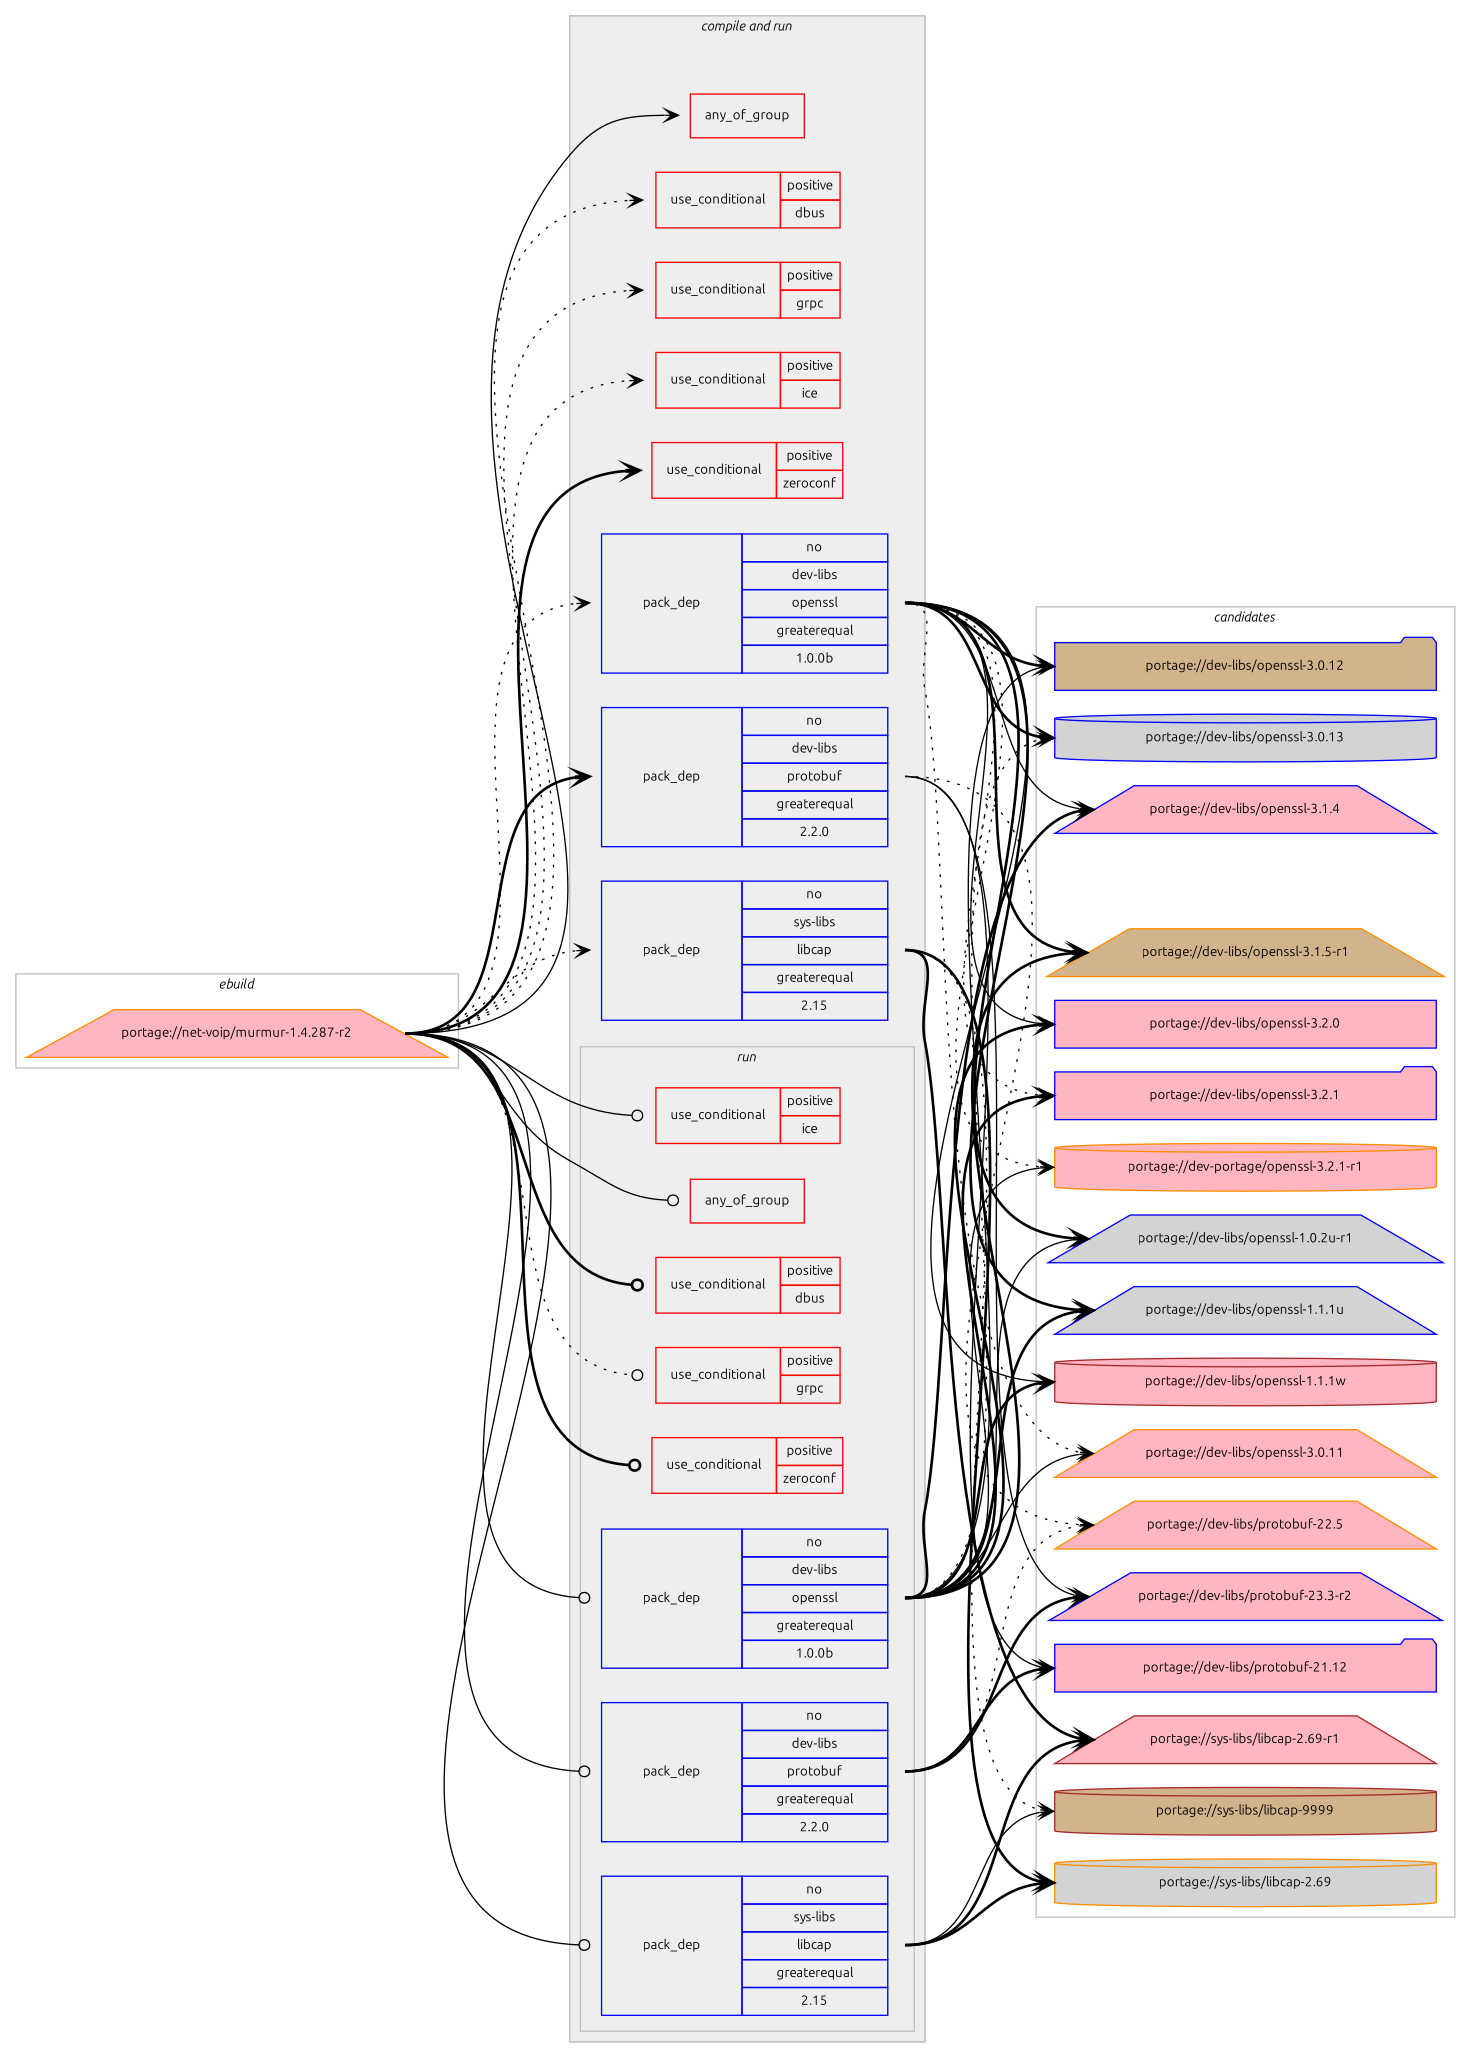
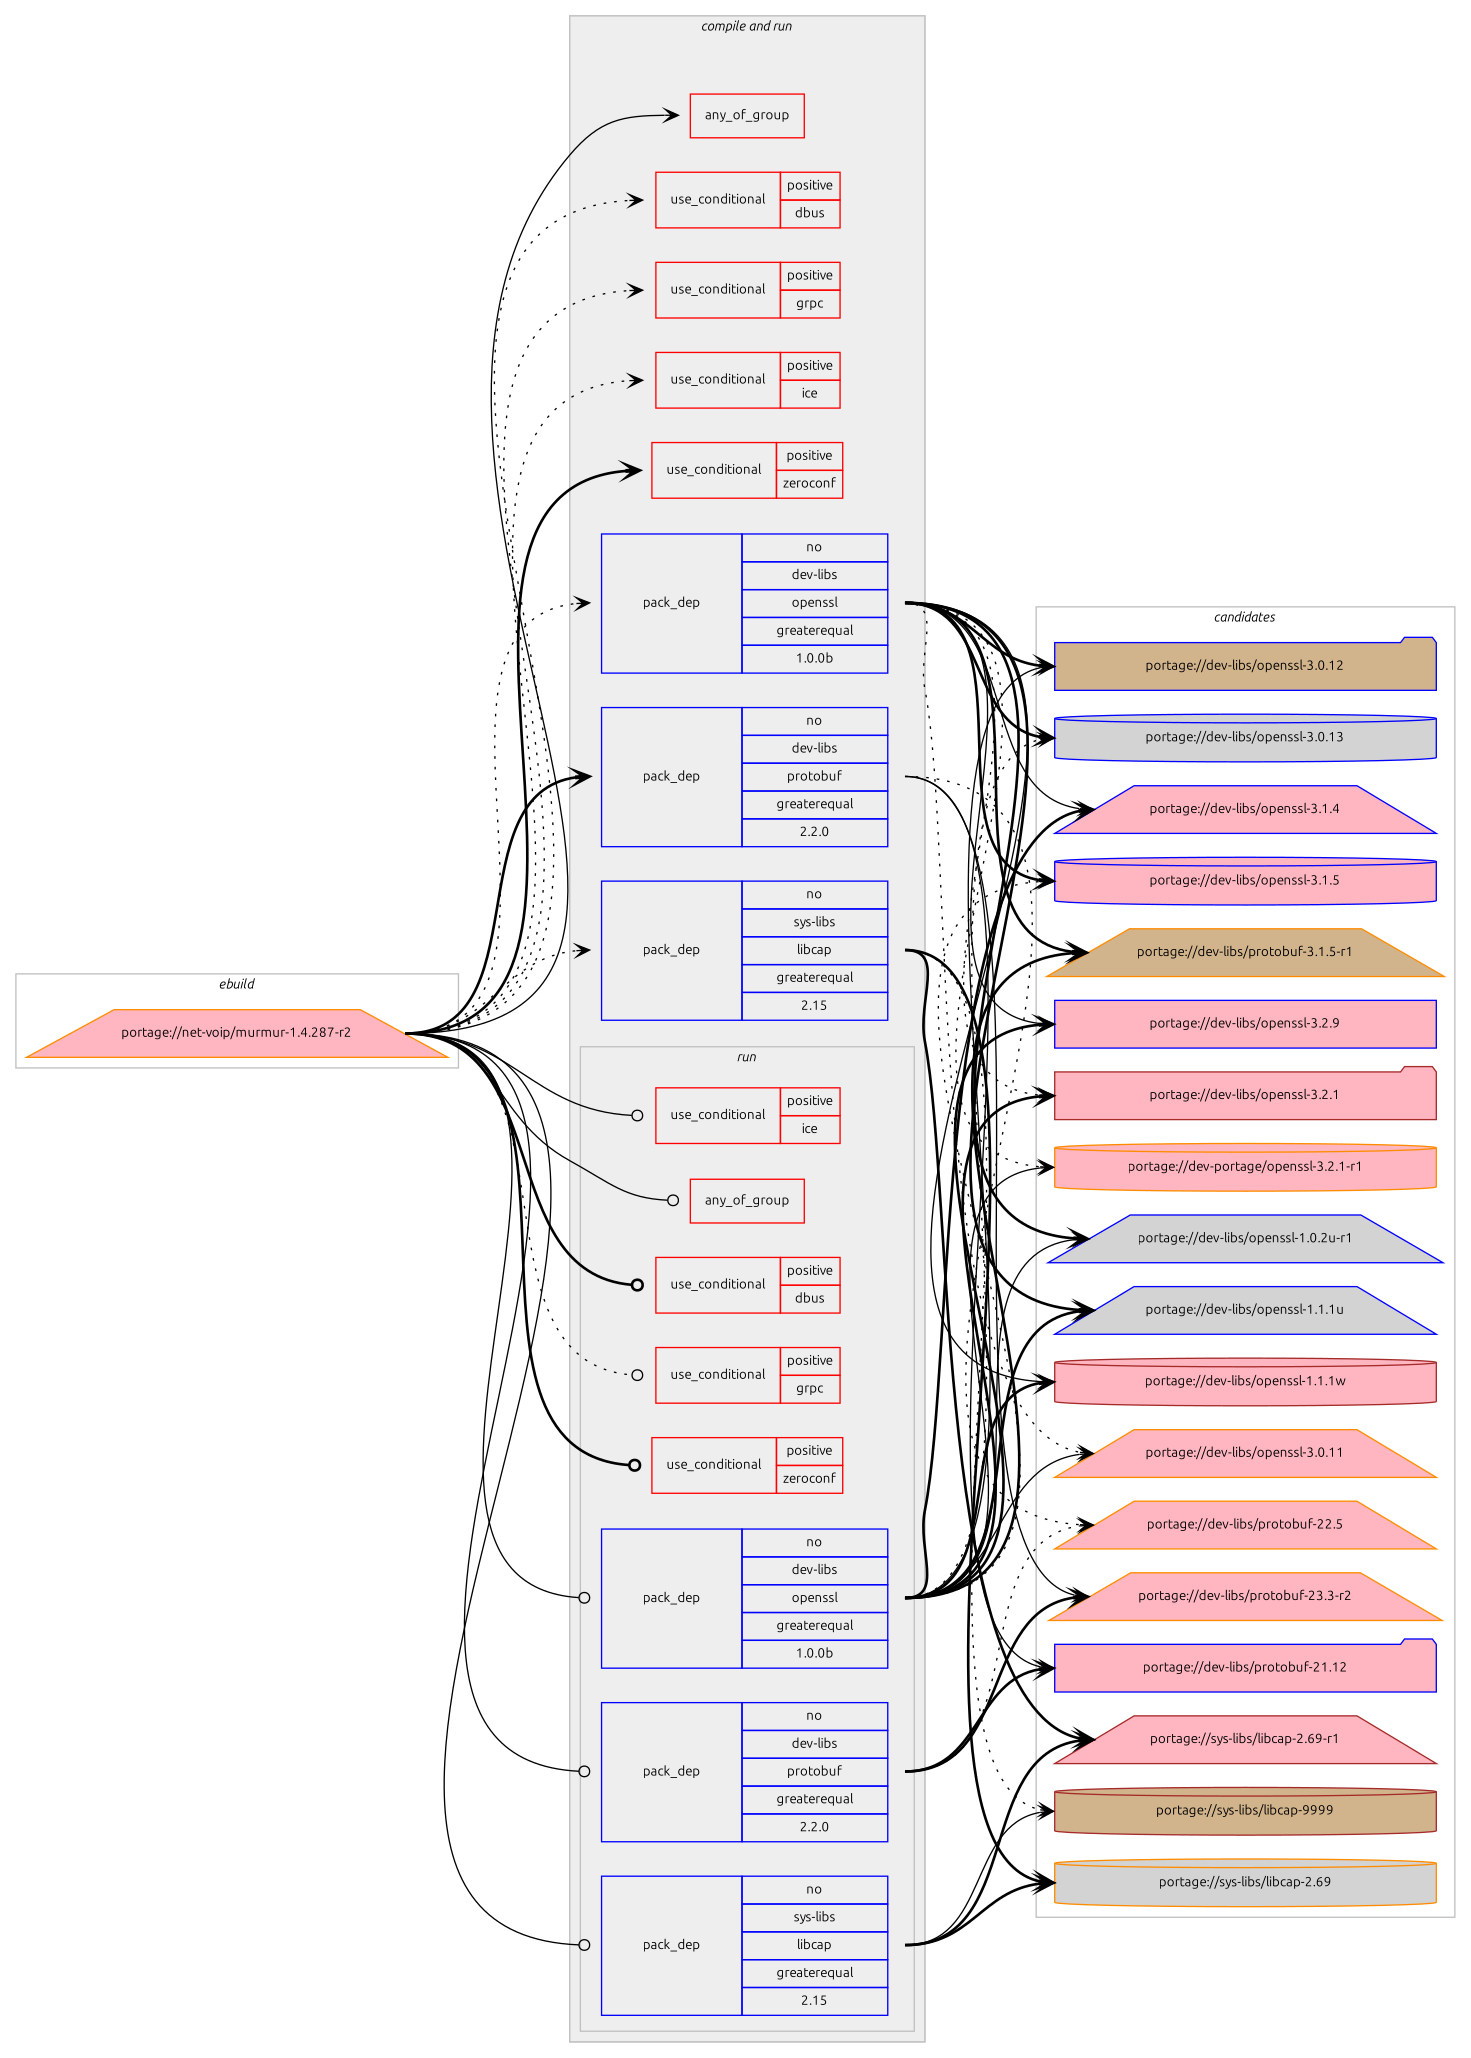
none -> (1246, 881)
(1246, 953) -> (1246, 953)
(1246, 1024) -> (1246, 1024)
(1246, 1096) -> (1246, 1096)
(1246, 1597) -> (1246, 1597)
